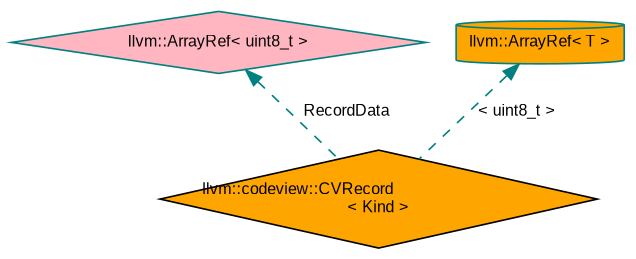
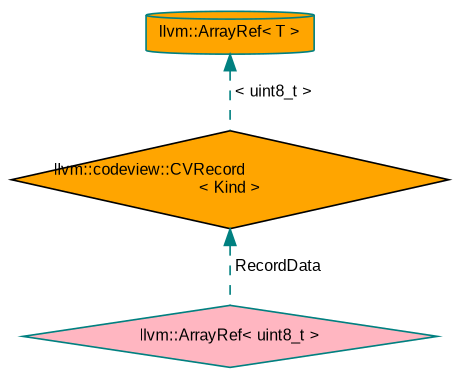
(298, 120) -> (230, 275)
